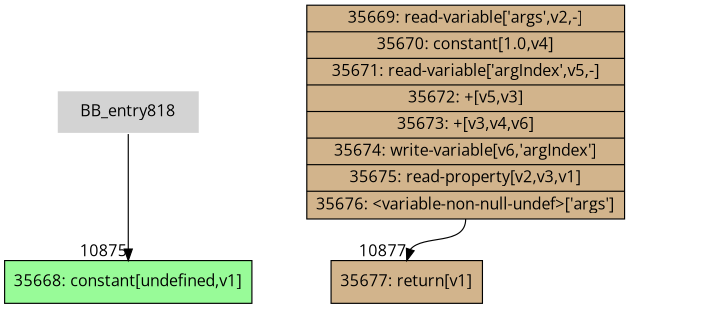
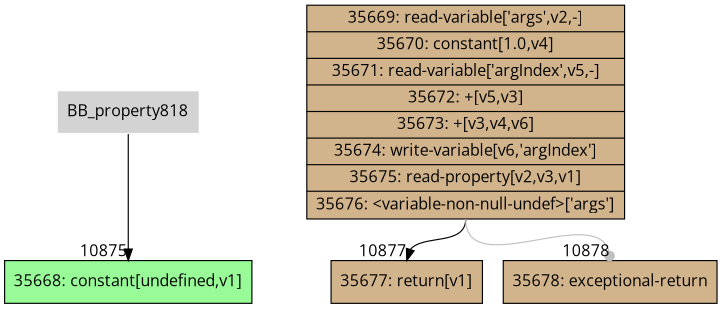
(128, 112) -> (128, 112)
none -> (610, 282)
